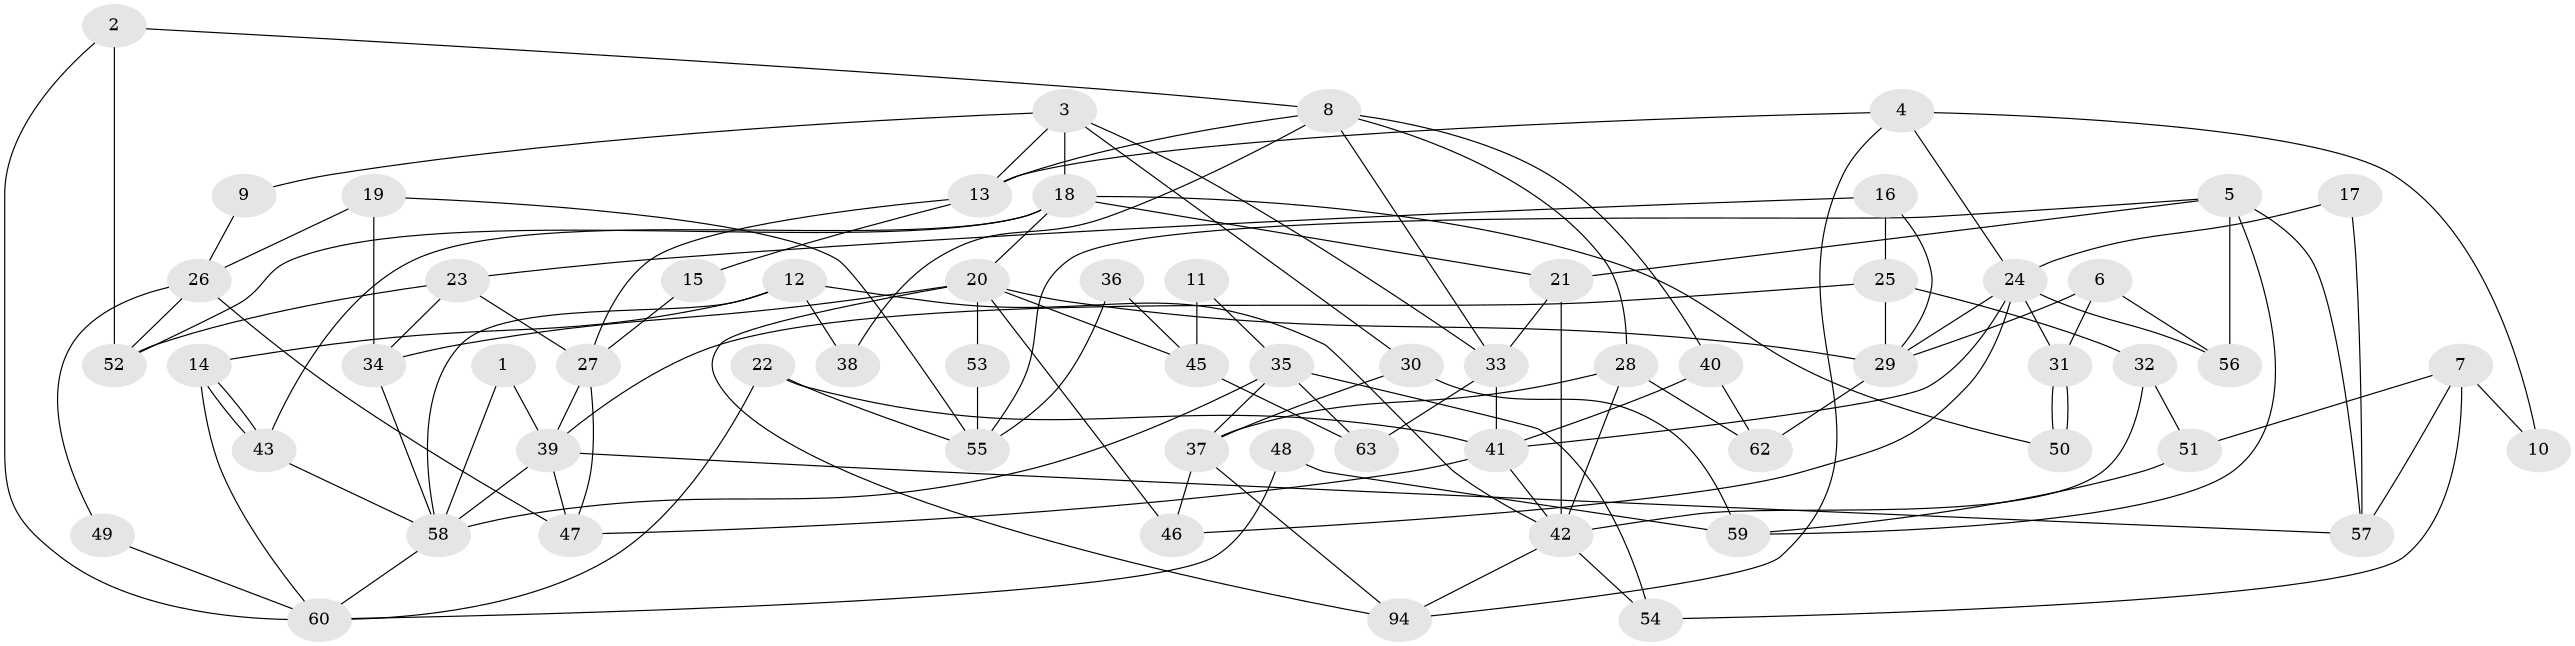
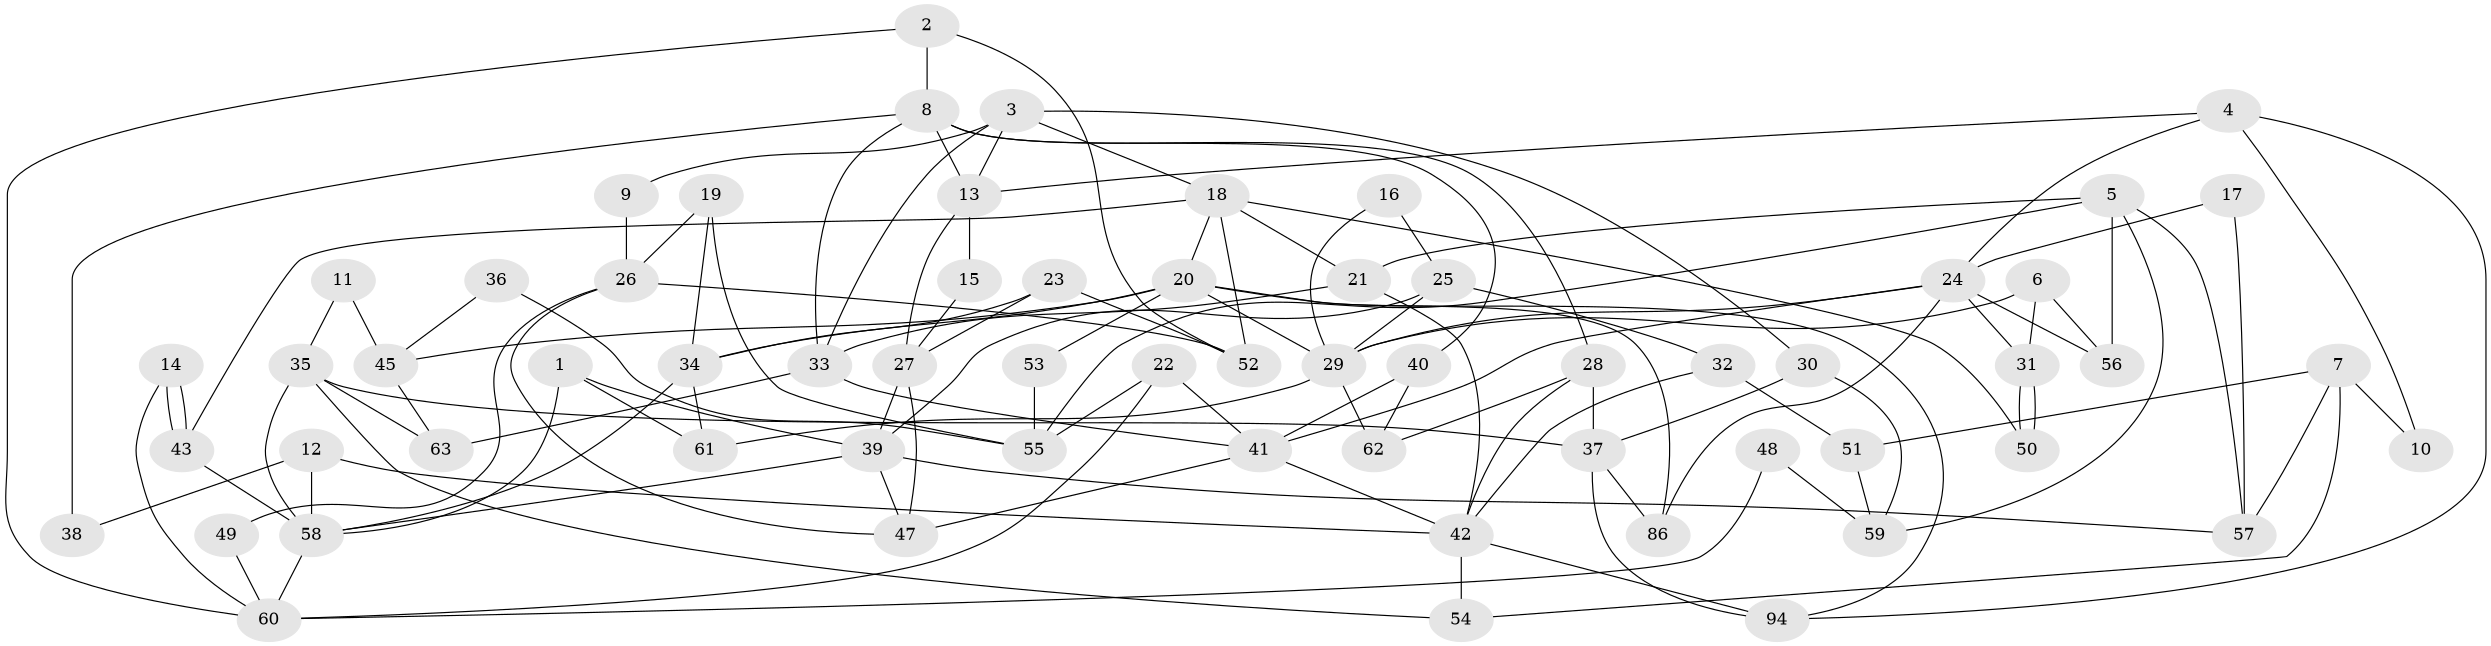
(1170, 227) -> none
(459, 333) -> none
none -> (705, 450)
(1172, 535) -> (1658, 535)
